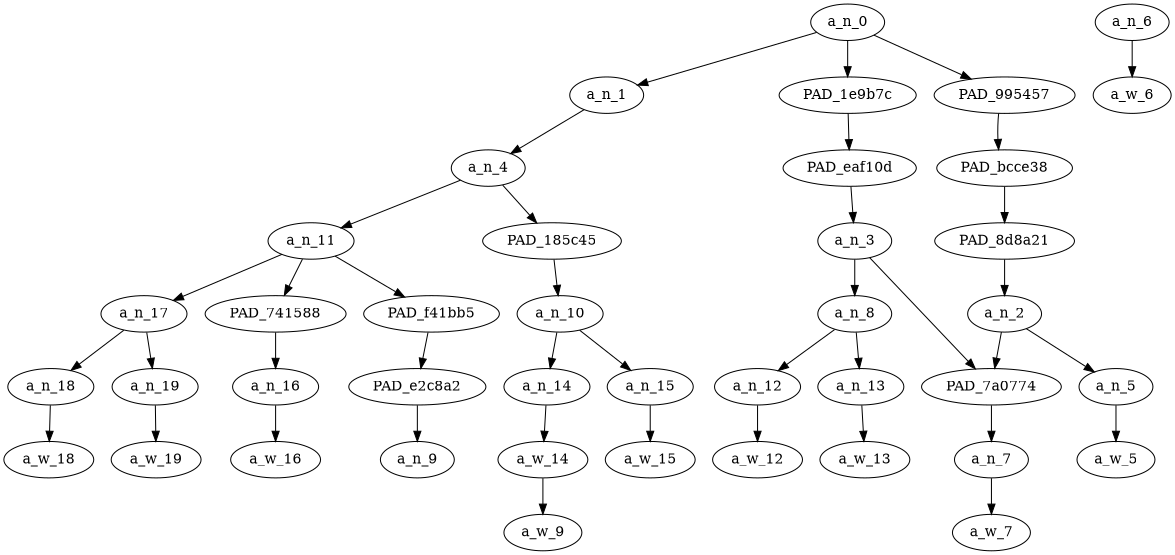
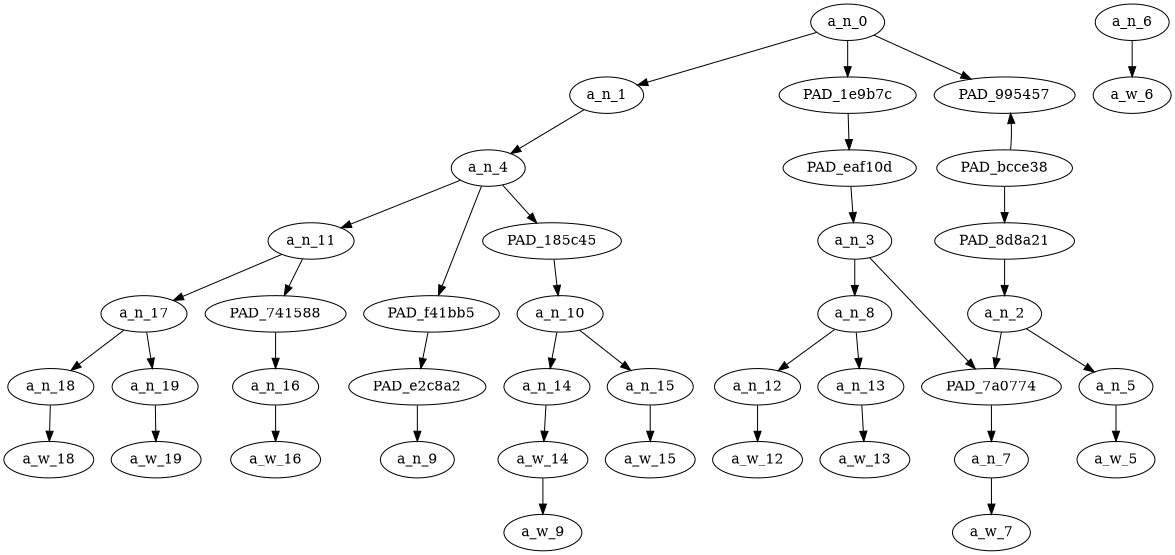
(998, 126) -> (1011, 137)
(365, 274) -> (462, 236)
